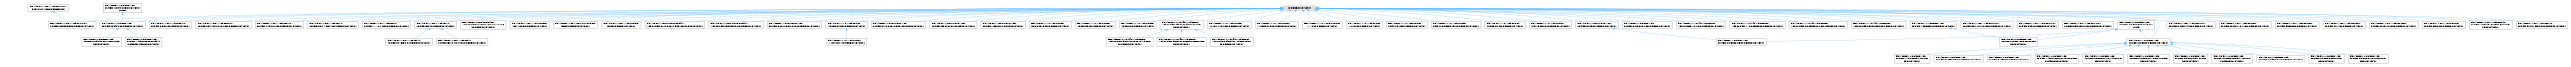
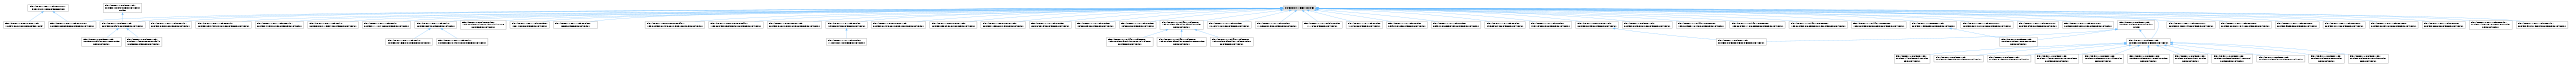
(48, 8) -> (48, 8)
(1299, 8) -> (1299, 8)
none -> (24, 25)
(575, 25) -> (575, 25)
(621, 25) -> none
